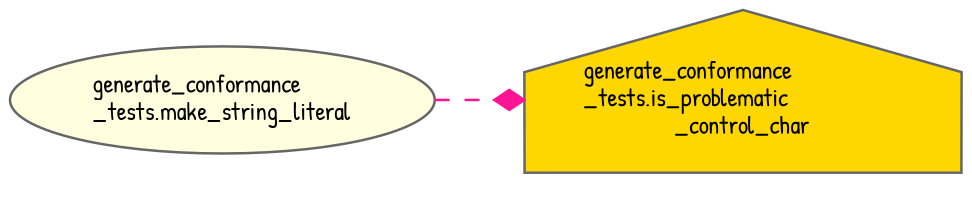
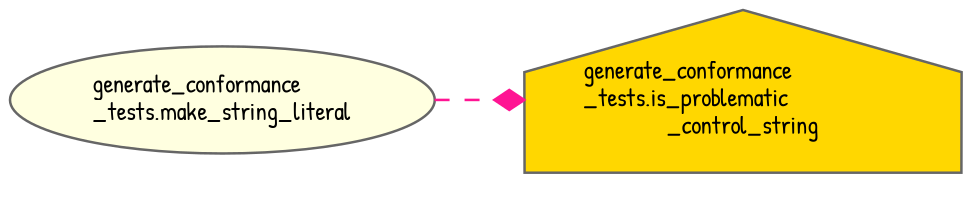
(743, 100) -> (743, 100)
